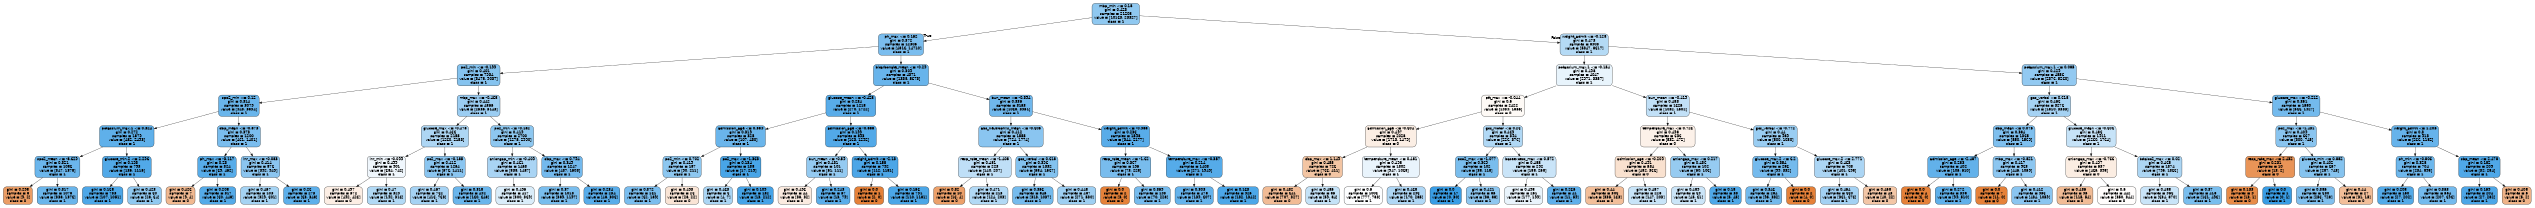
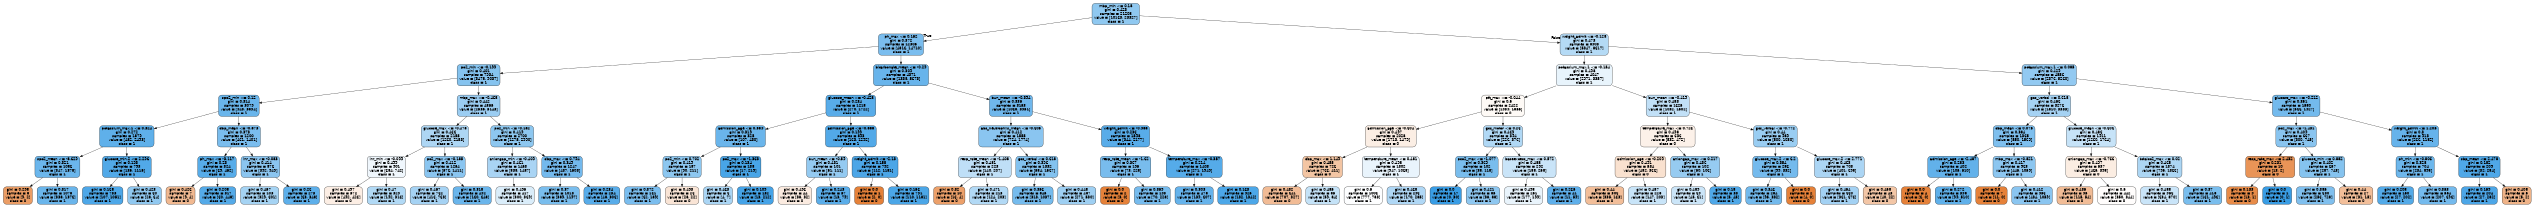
(1991, 196) -> (1991, 196)
